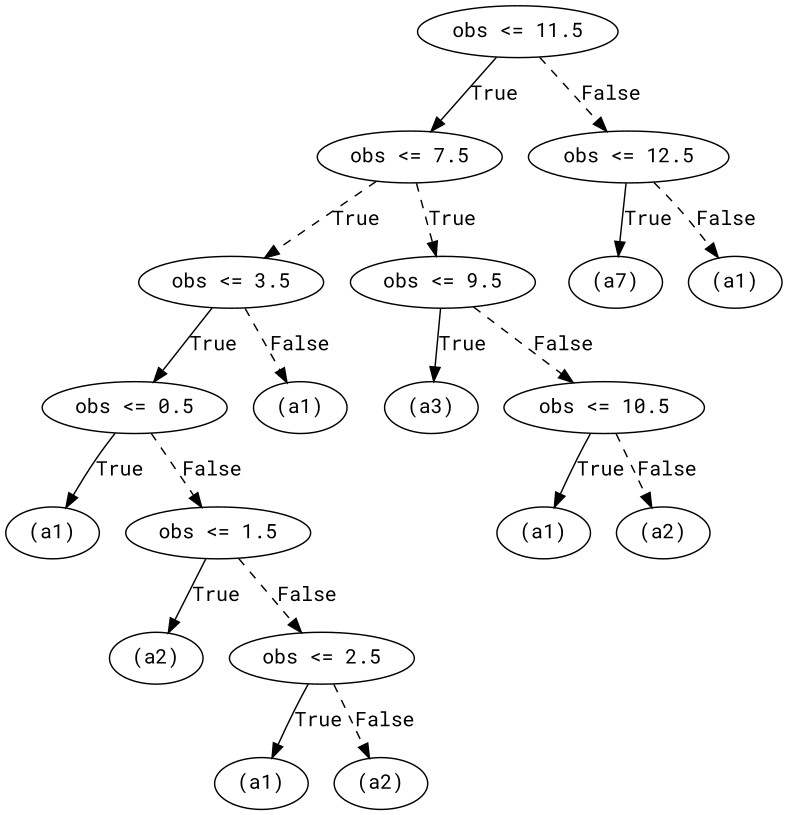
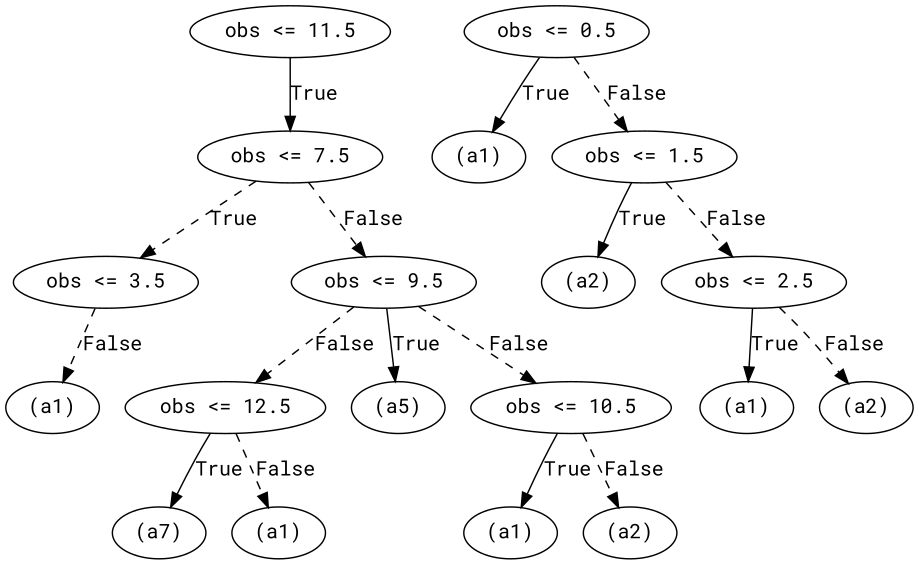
(568, 89) -> (311, 340)
(453, 220) -> (374, 220)
(188, 339) -> none
(431, 408) -> (398, 408)
